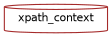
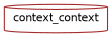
(56, 19) -> (56, 19)
